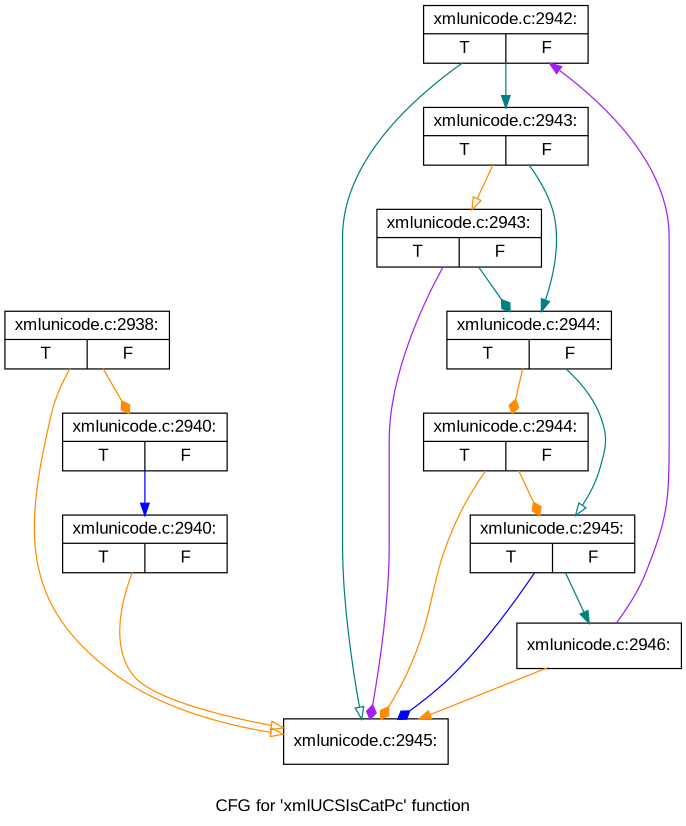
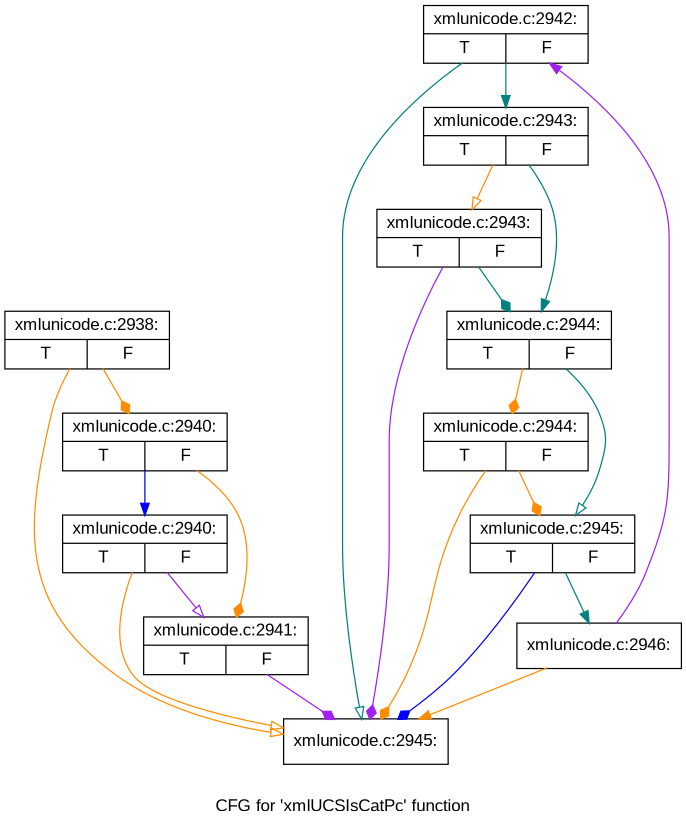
none -> (226, 646)
